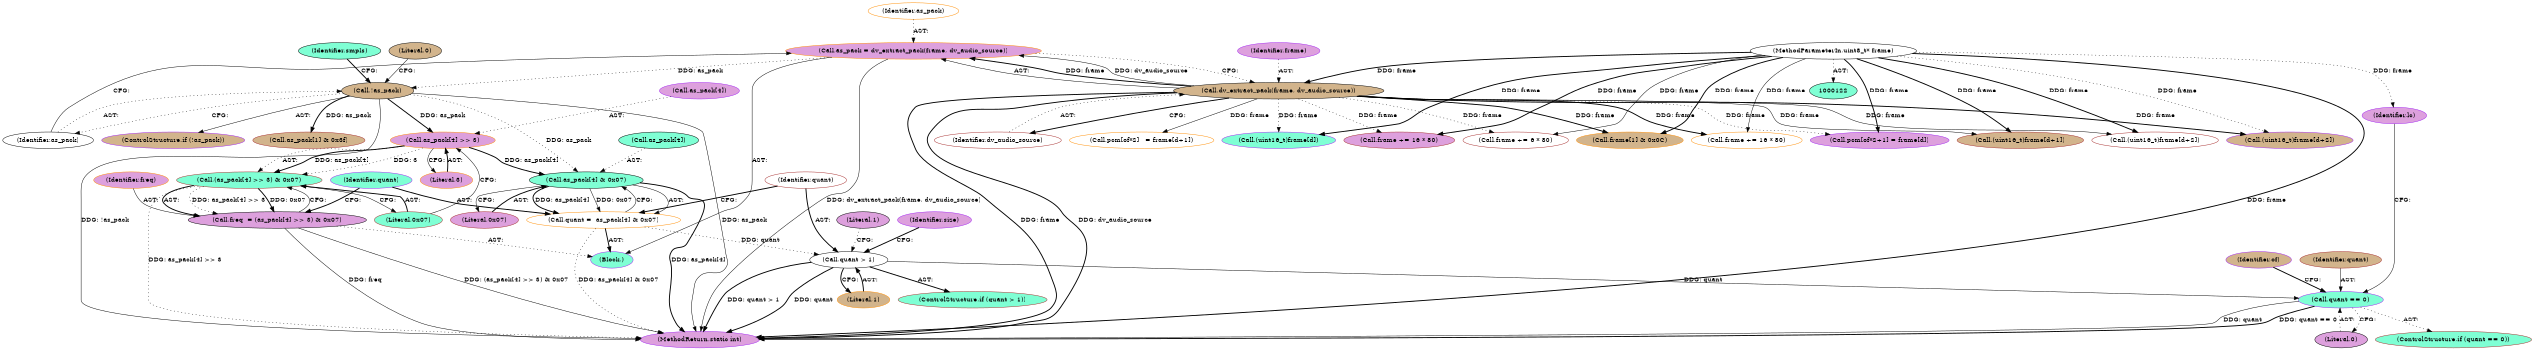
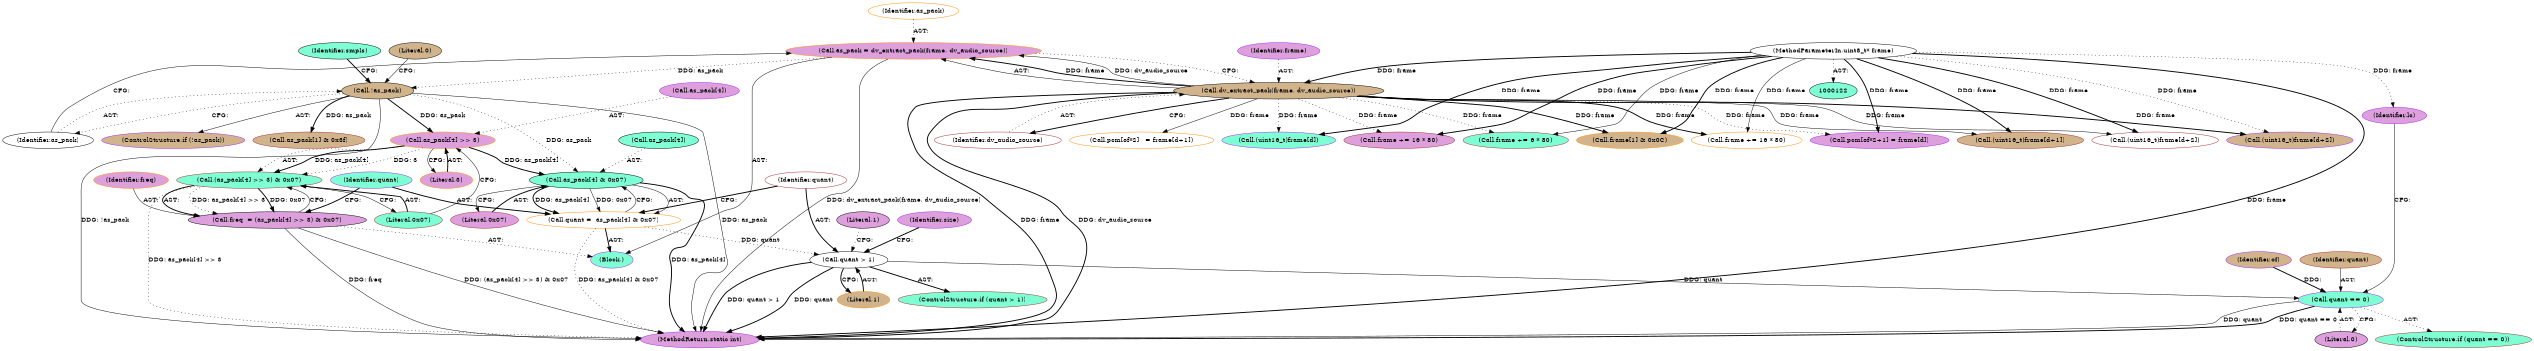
(1516, 140) -> (1516, 140)
(2314, 280) -> (2314, 280)
